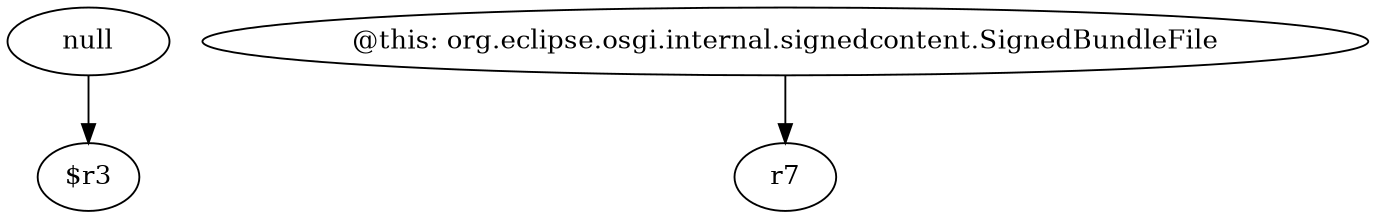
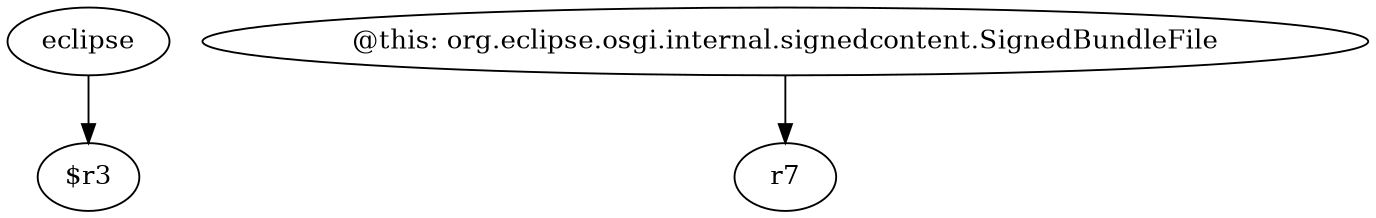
(89, 41) -> (89, 41)
